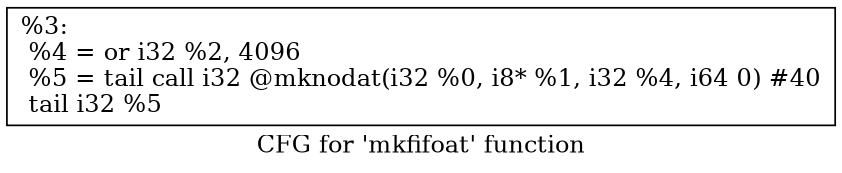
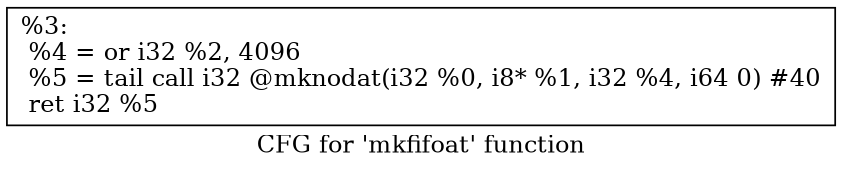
(92, 105) -> (90, 105)
